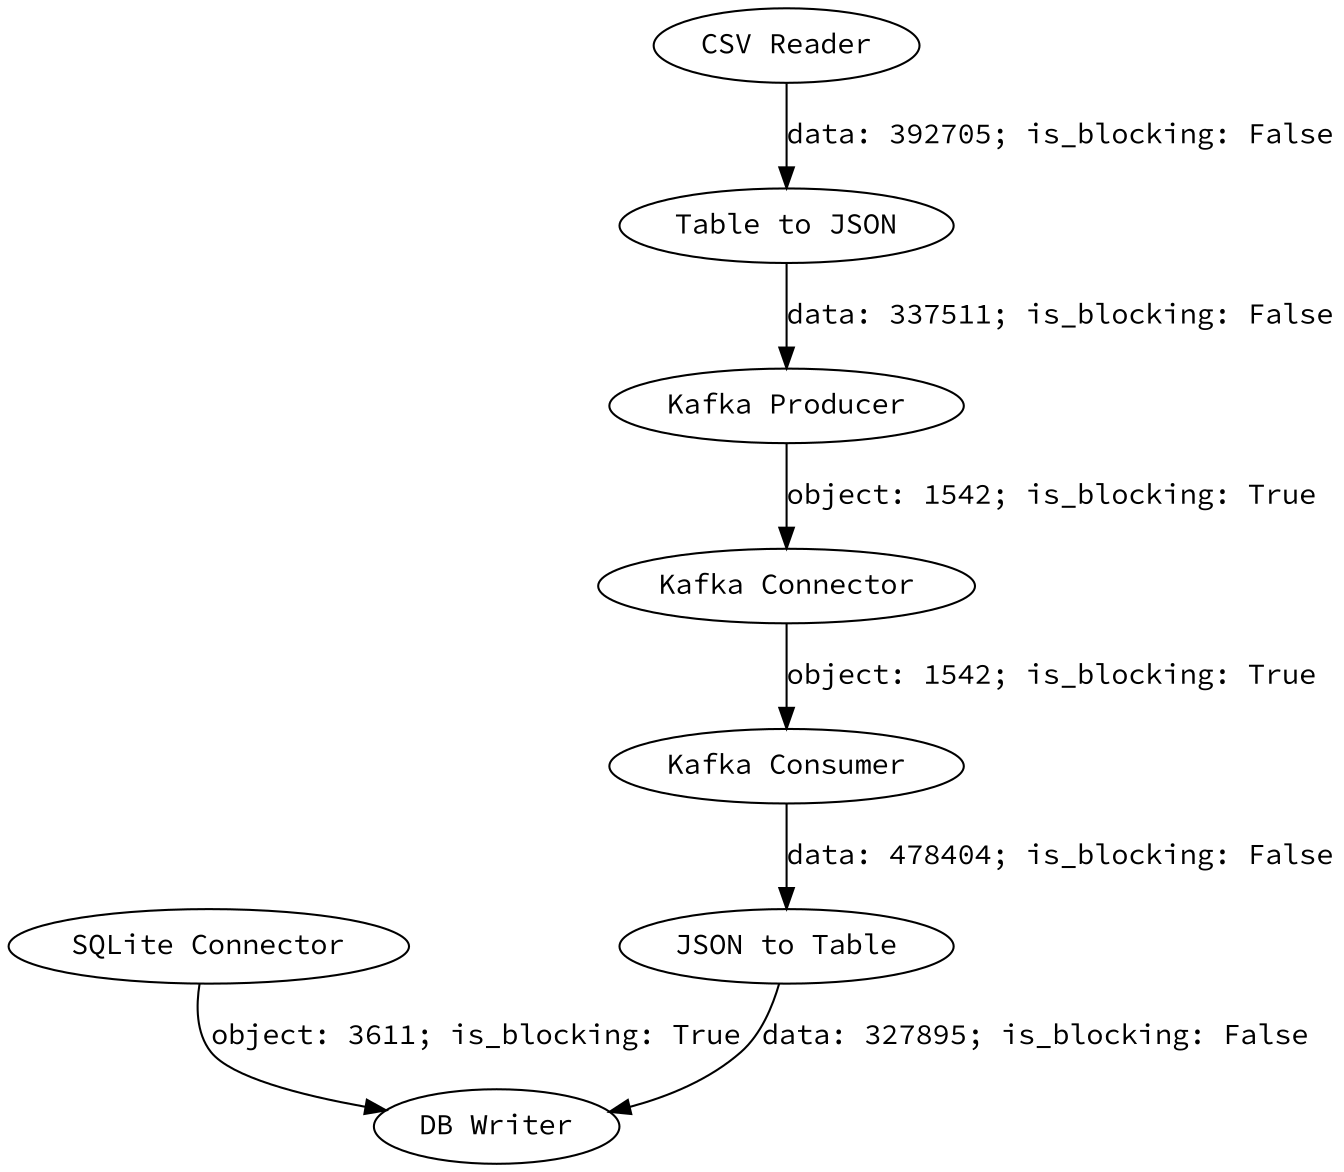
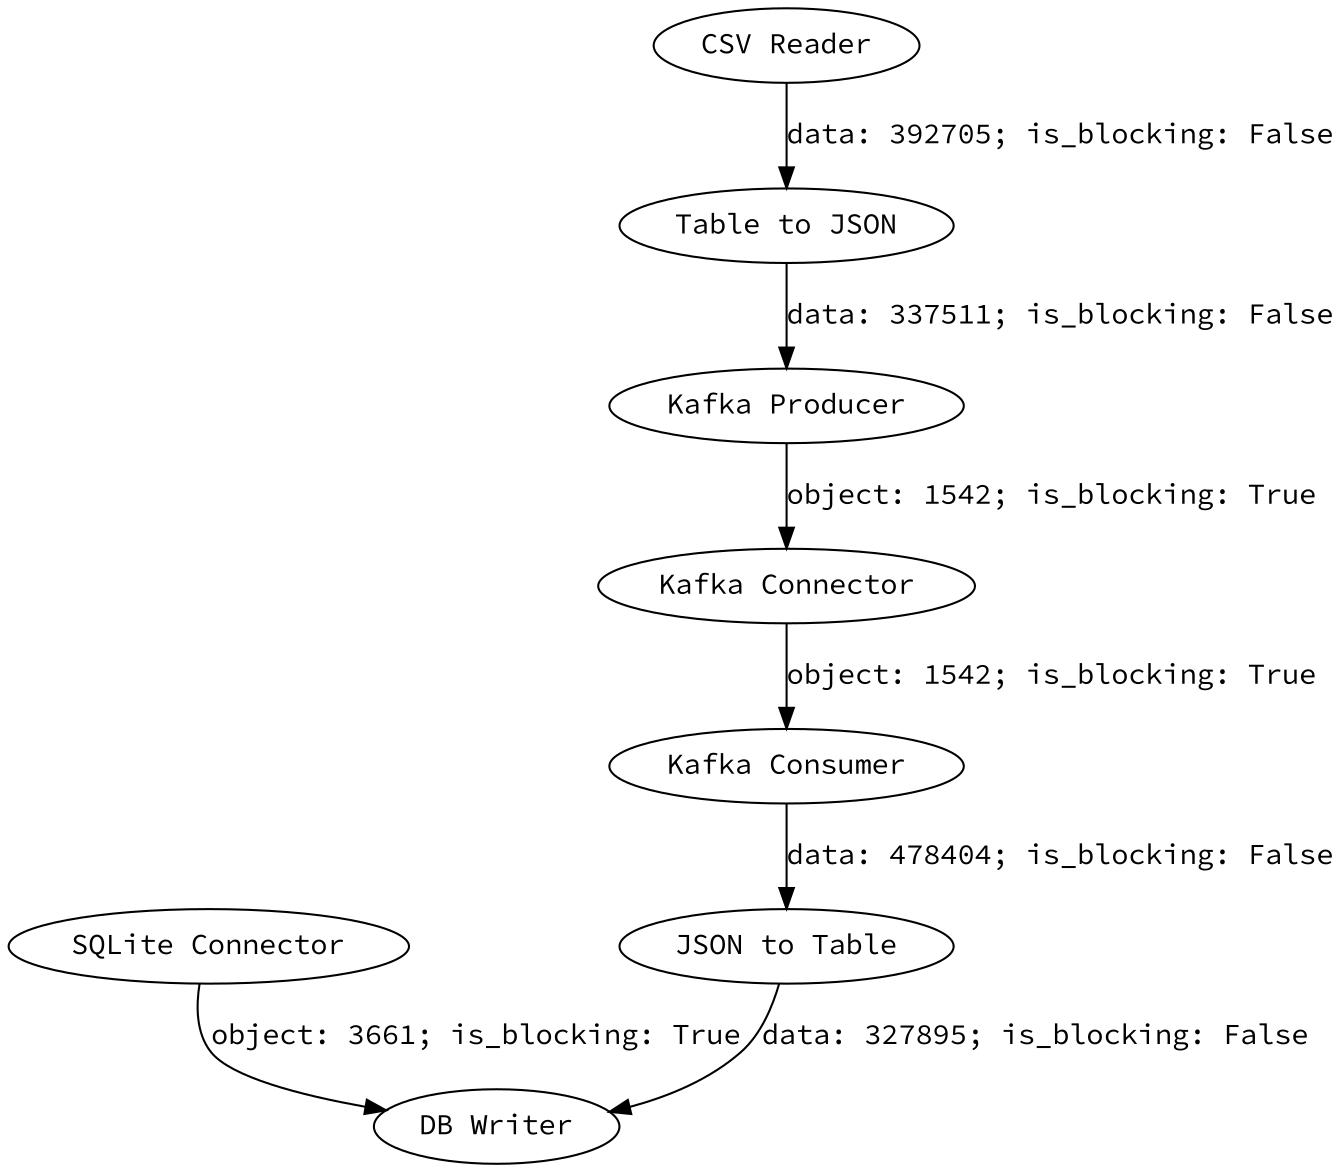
(476, 1036) -> (476, 1036)
